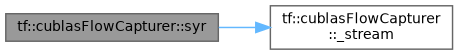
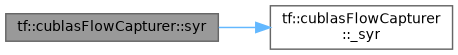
(361, 27) -> (361, 27)
